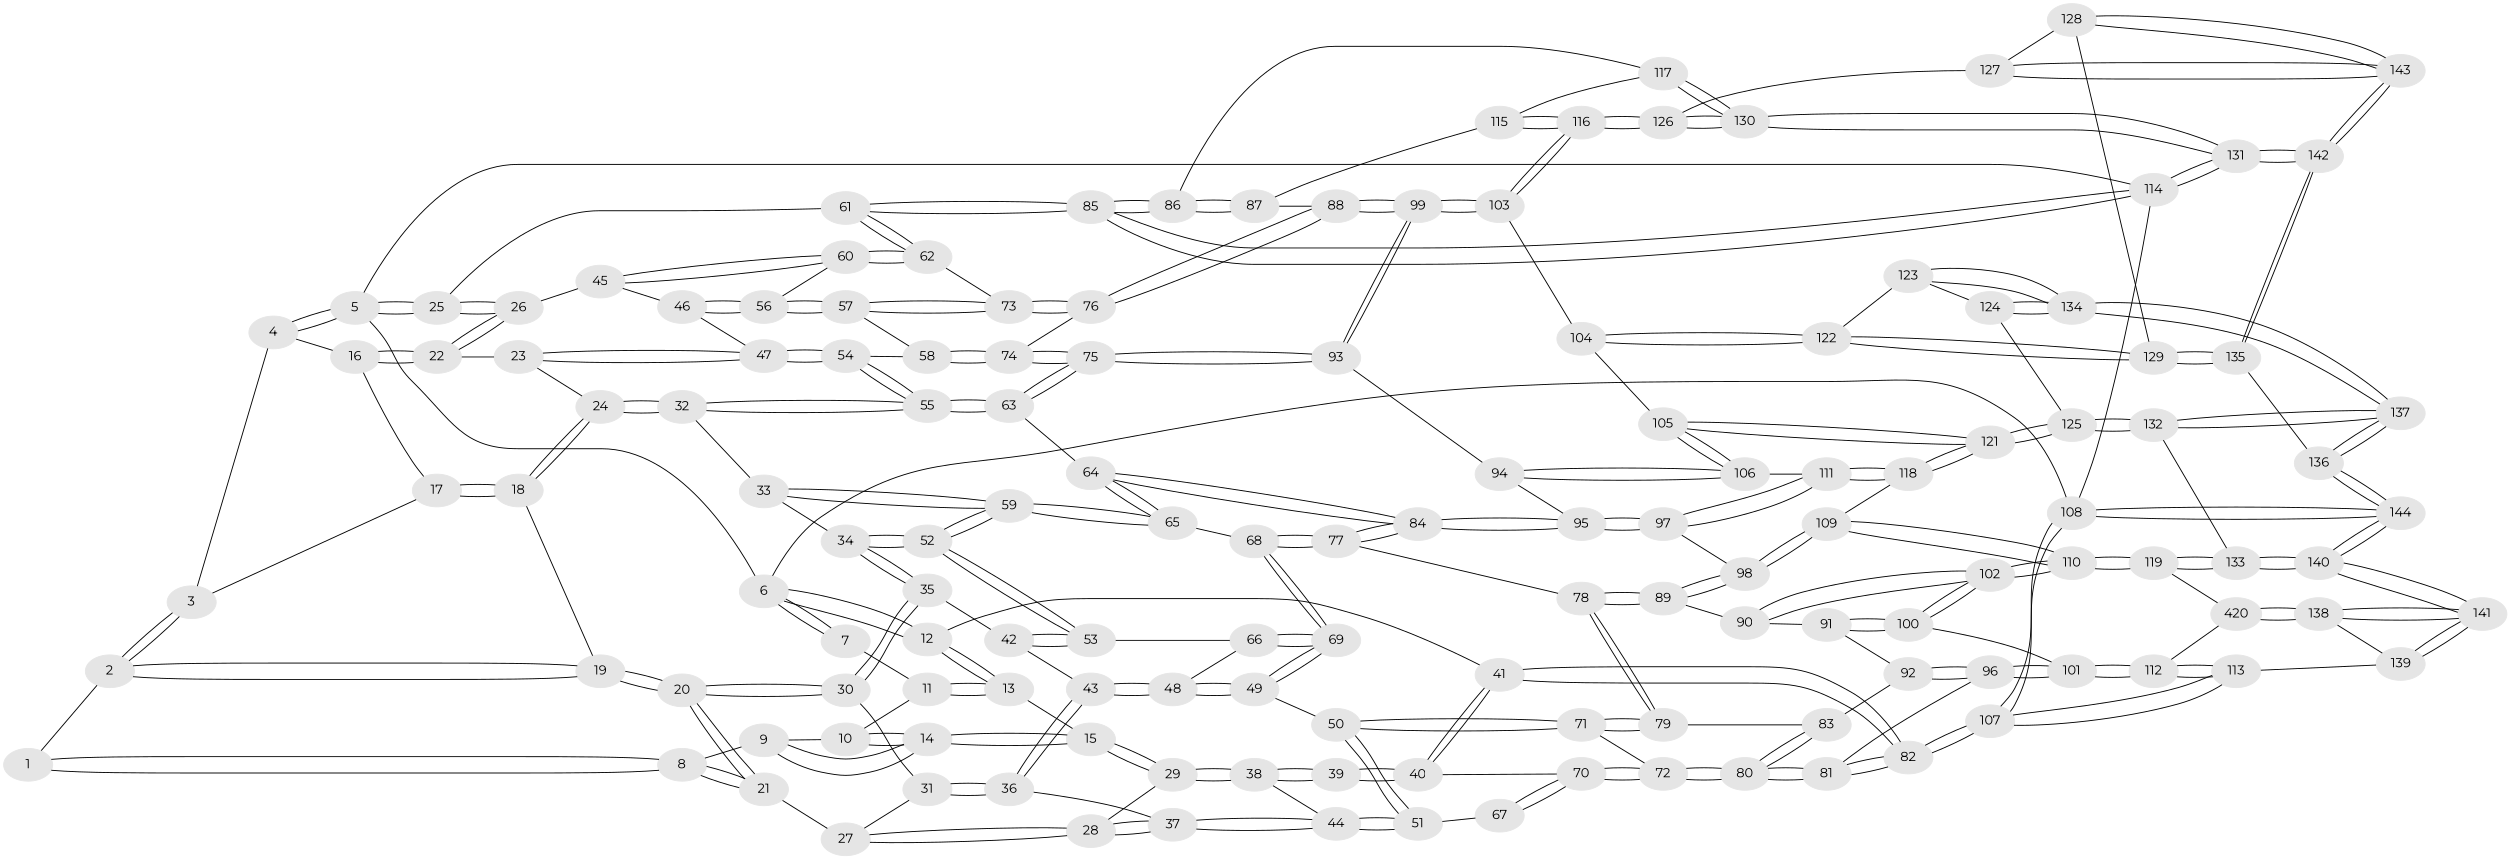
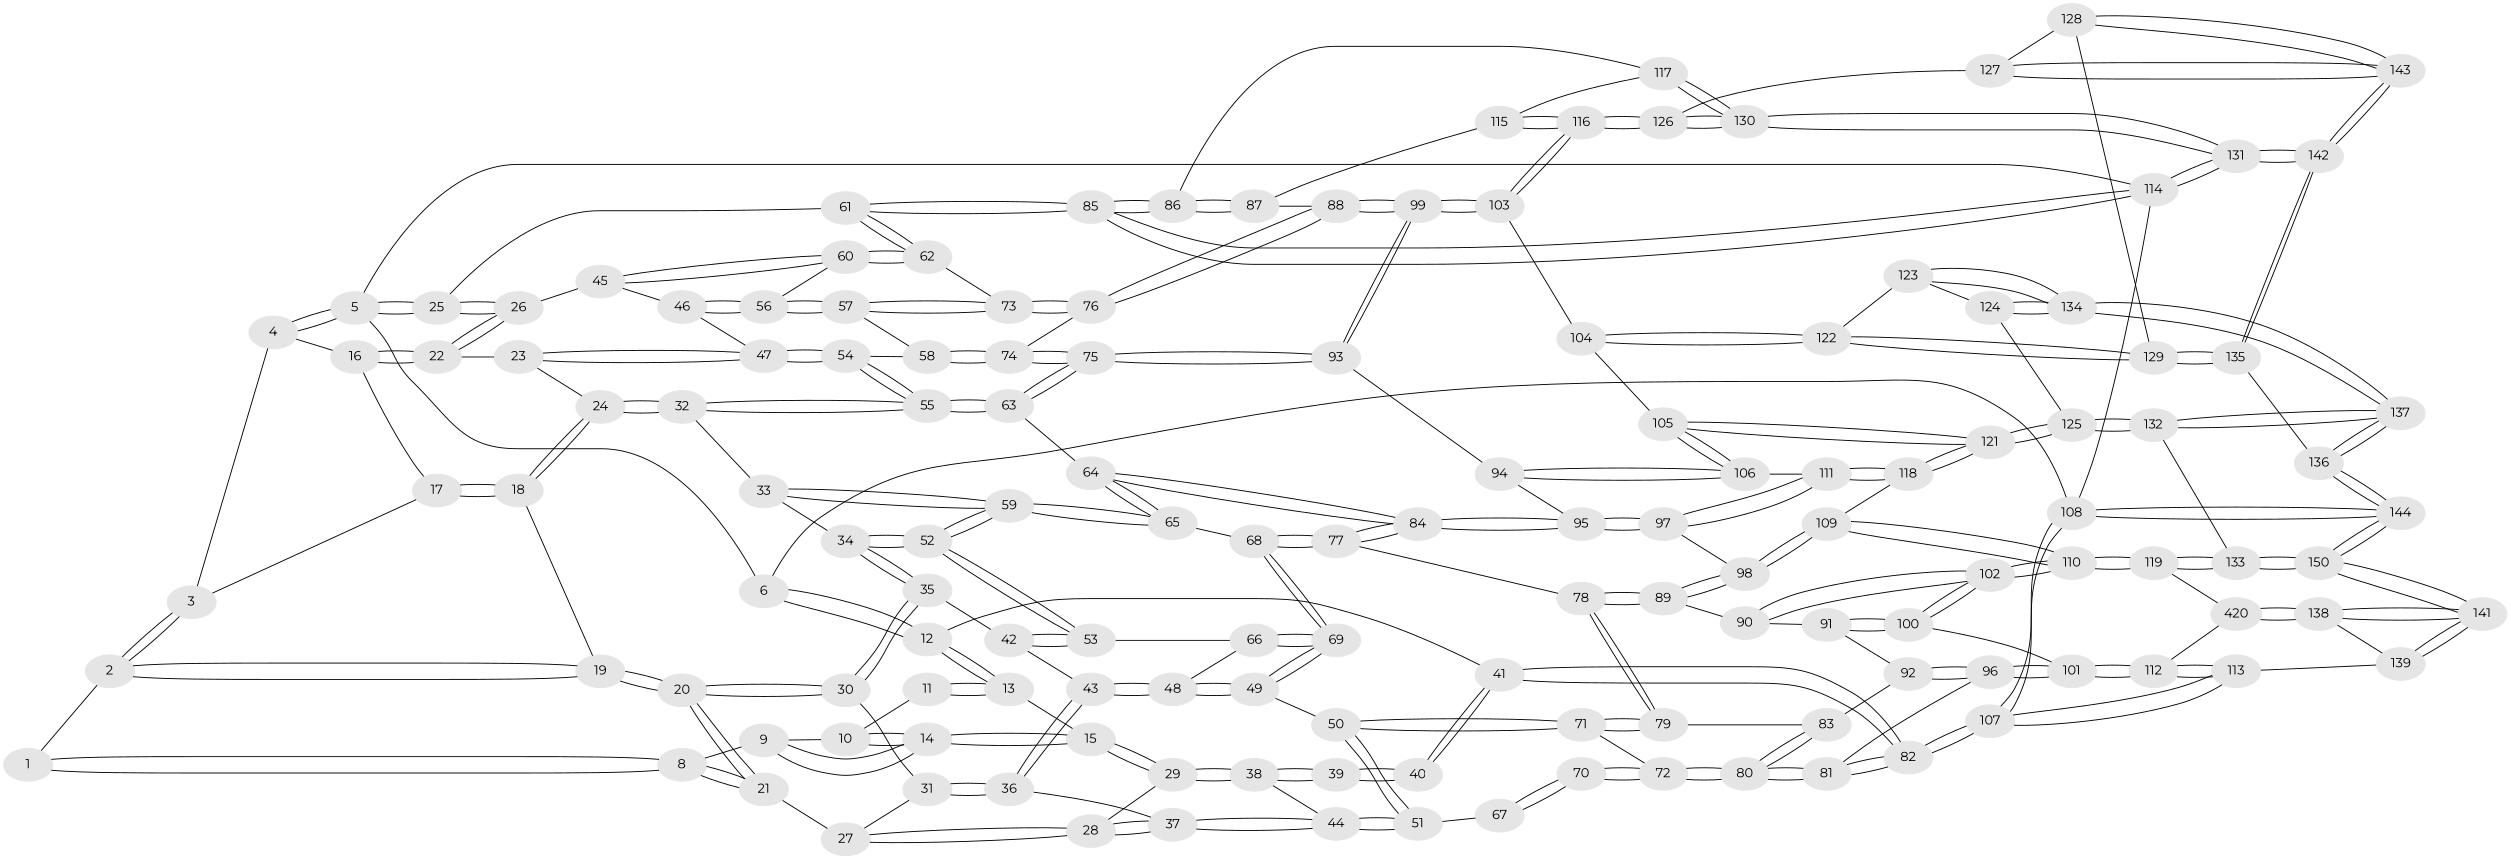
(2319, 563) -> (2319, 563)
(846, 641) -> none
(1500, 774) -> none
